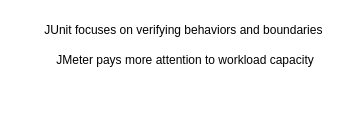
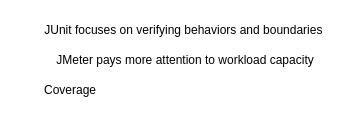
none -> (71, 91)
